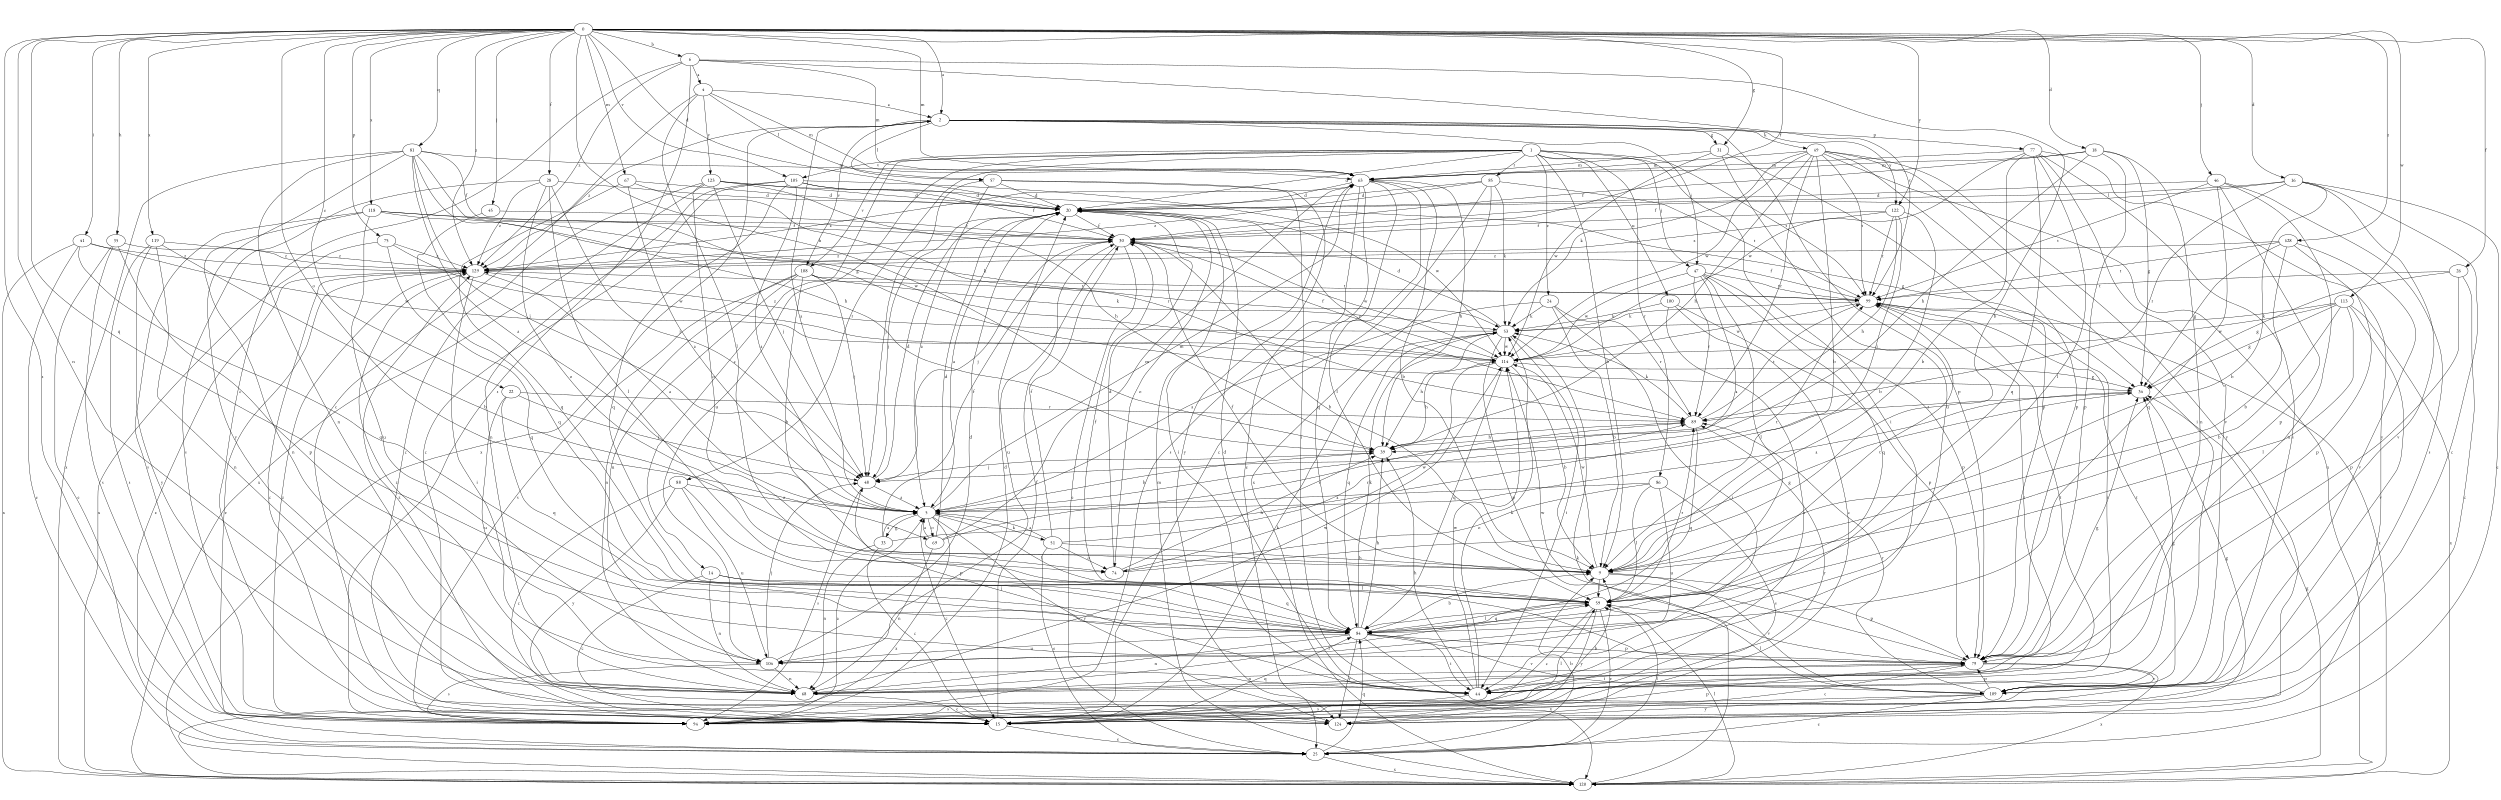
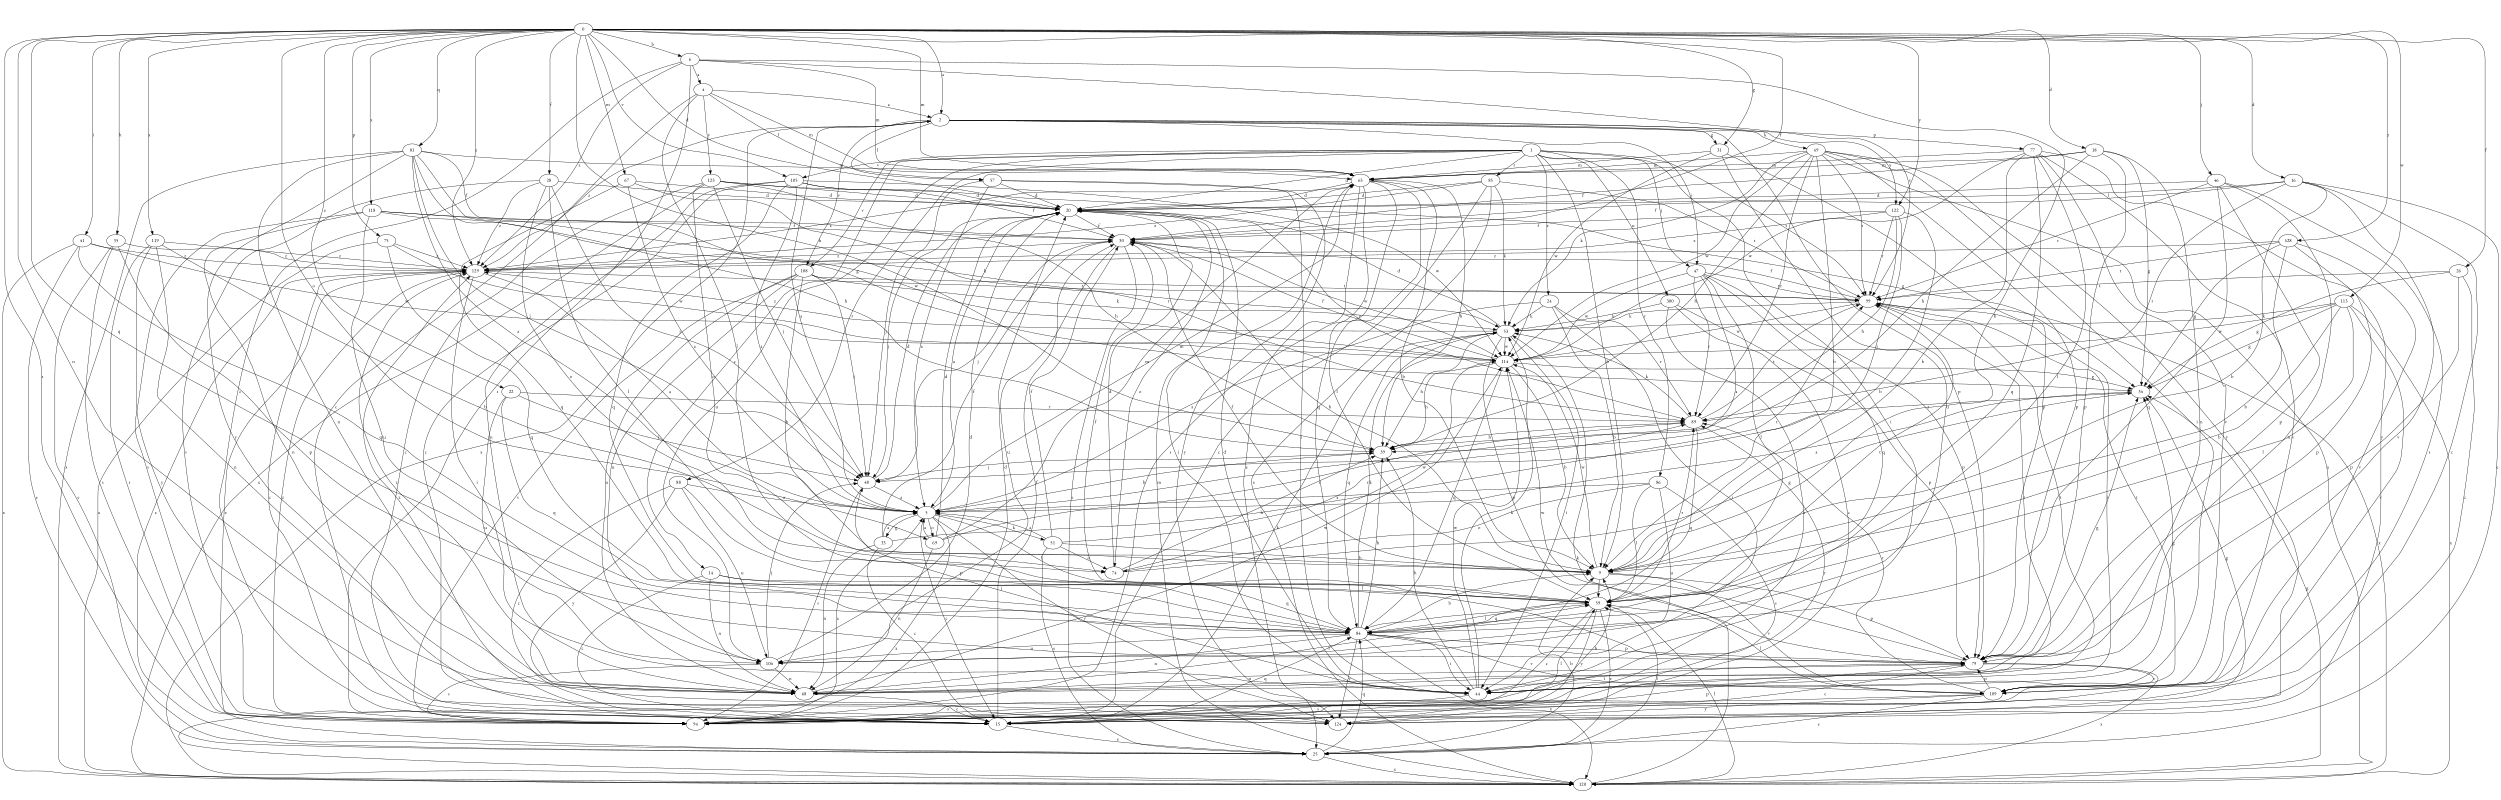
(491, 211) -> none
(1670, 301) -> (1670, 301)
